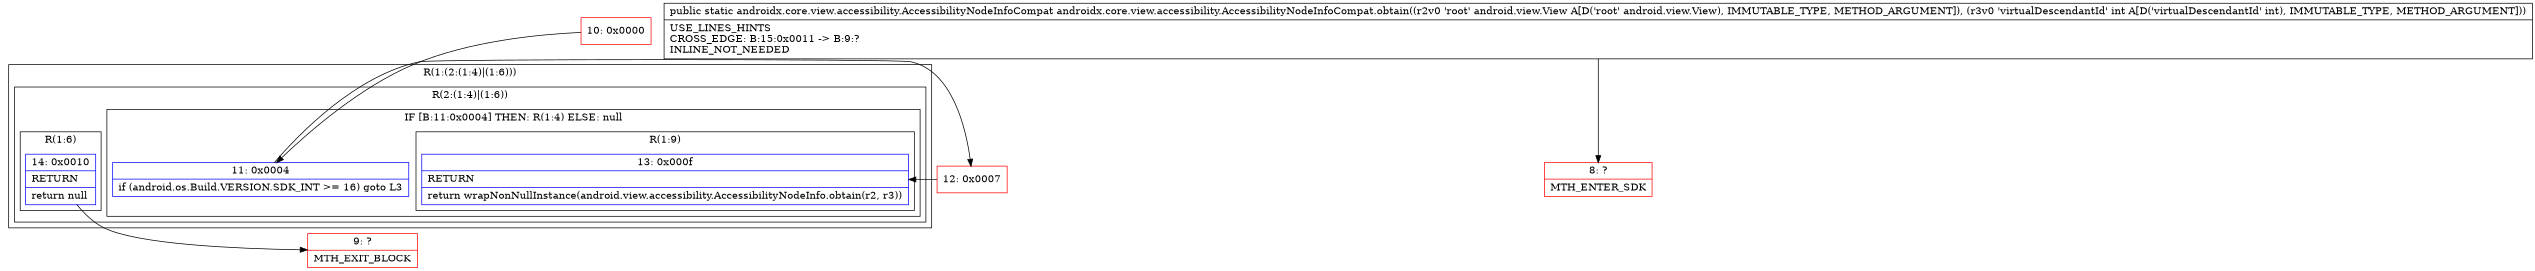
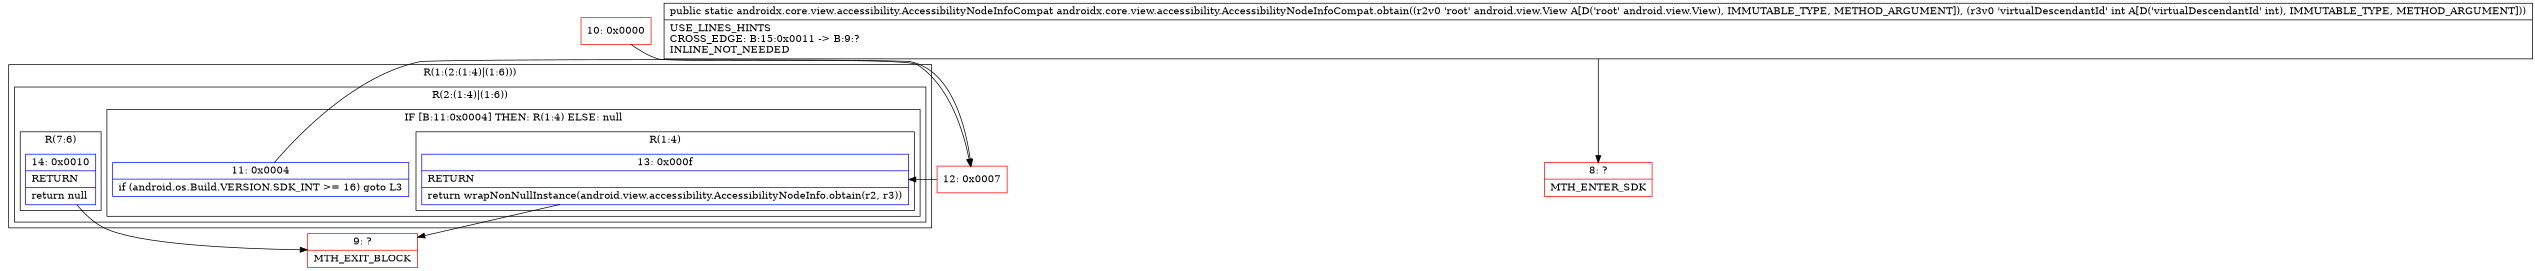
(441, 55) -> (827, 60)
(61, 140) -> (61, 140)
(665, 140) -> (665, 140)
none -> (492, 220)
